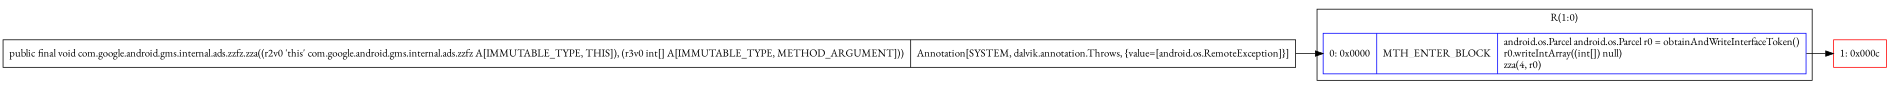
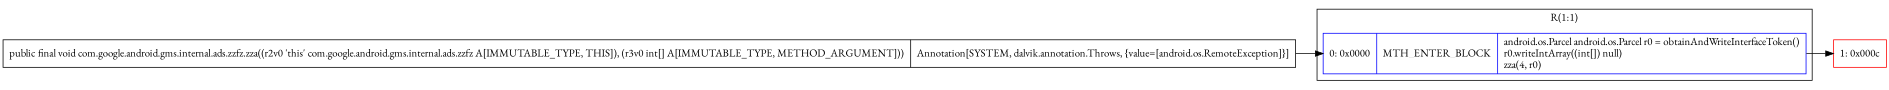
(1565, 18) -> (1565, 18)
